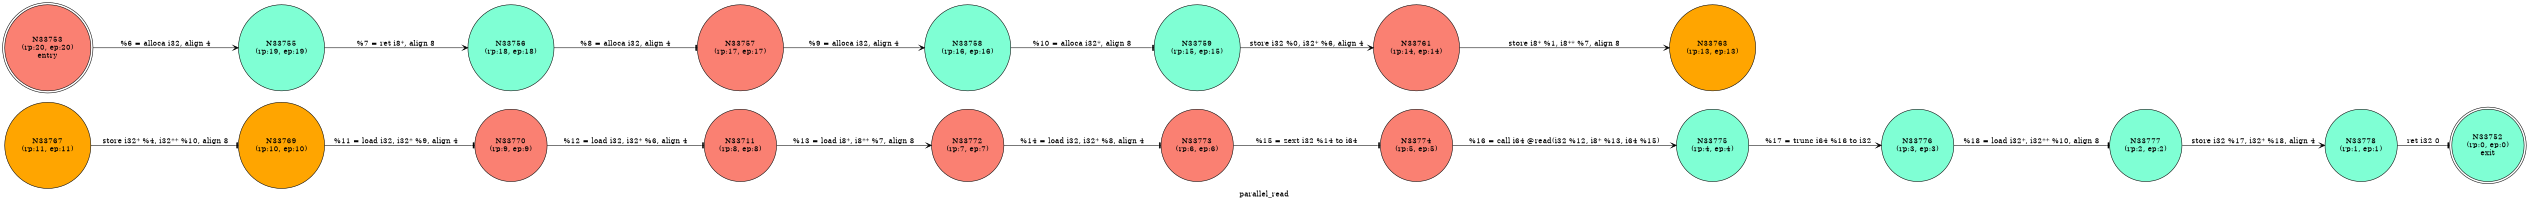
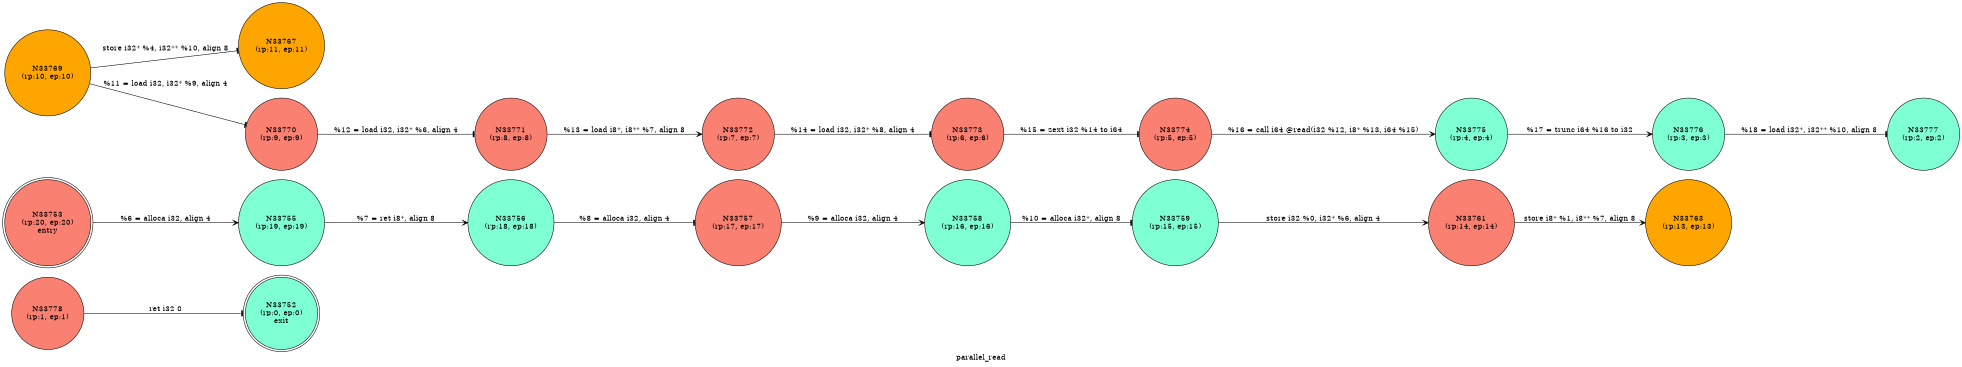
(163, 145) -> (163, 59)
(740, 145) -> (511, 134)
(2251, 145) -> none
(2361, 145) -> (48, 313)
